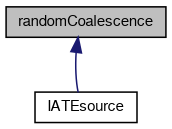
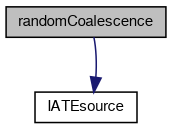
(76, 72) -> (96, 57)
